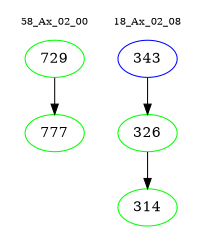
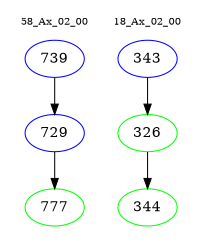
(148, 22) -> (148, 22)
none -> (55, 59)
(55, 59) -> (55, 133)
(148, 207) -> (148, 207)
